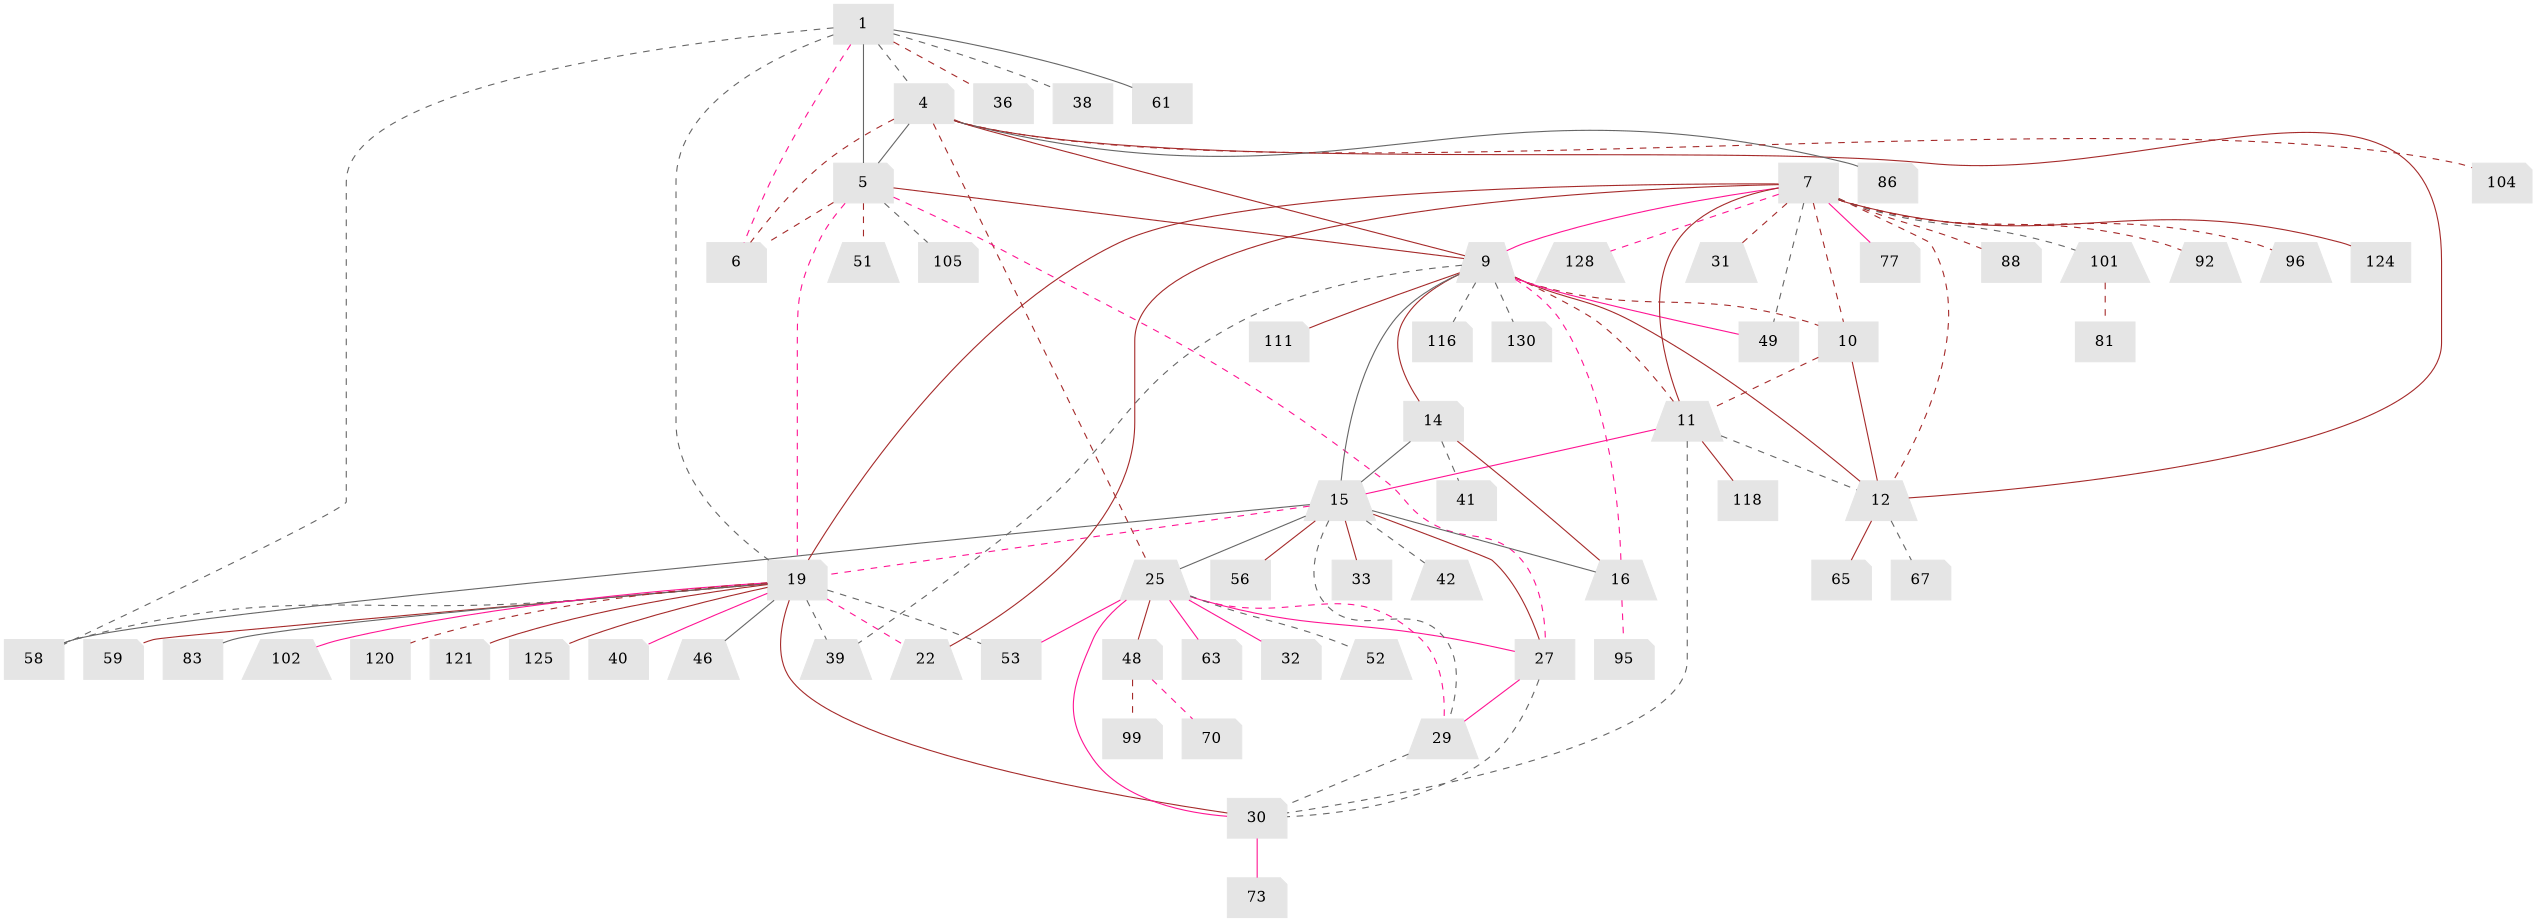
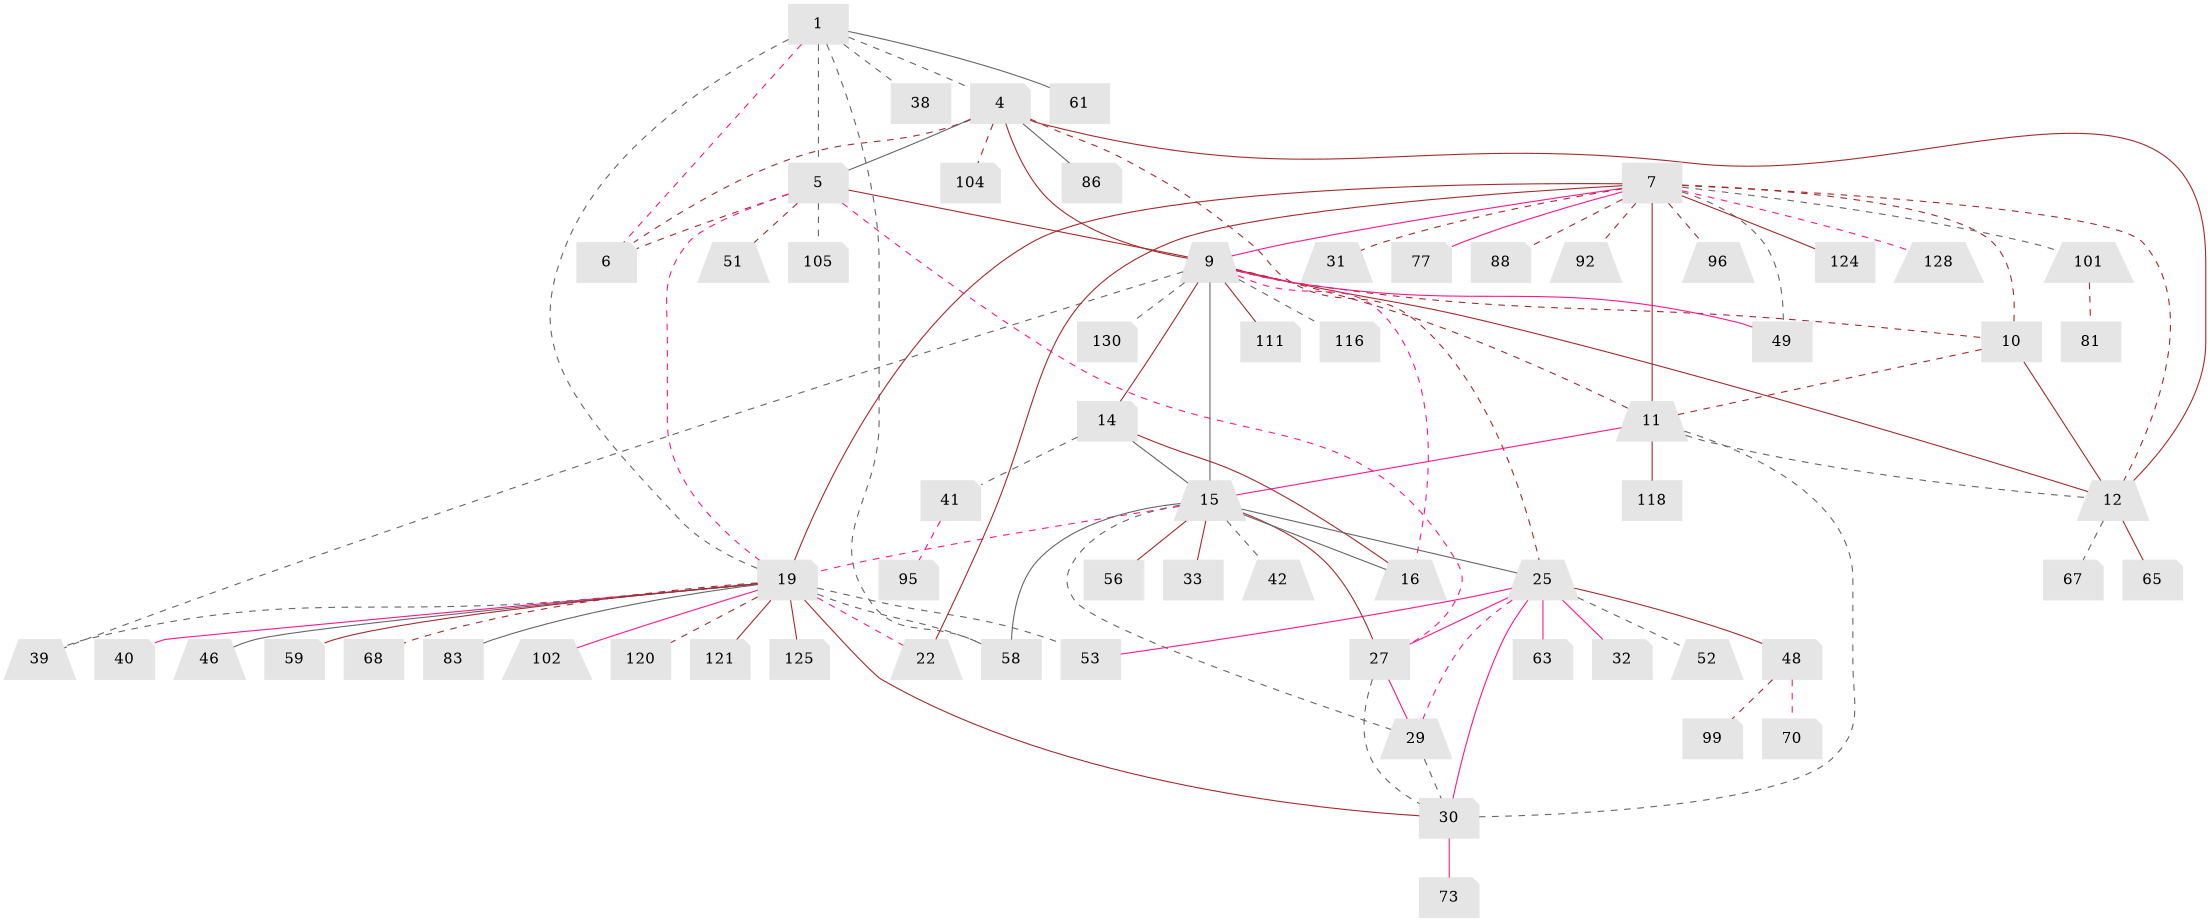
(863, 104) -> (818, 104)
(1004, 104) -> none
(1623, 620) -> (930, 540)
none -> (374, 659)
